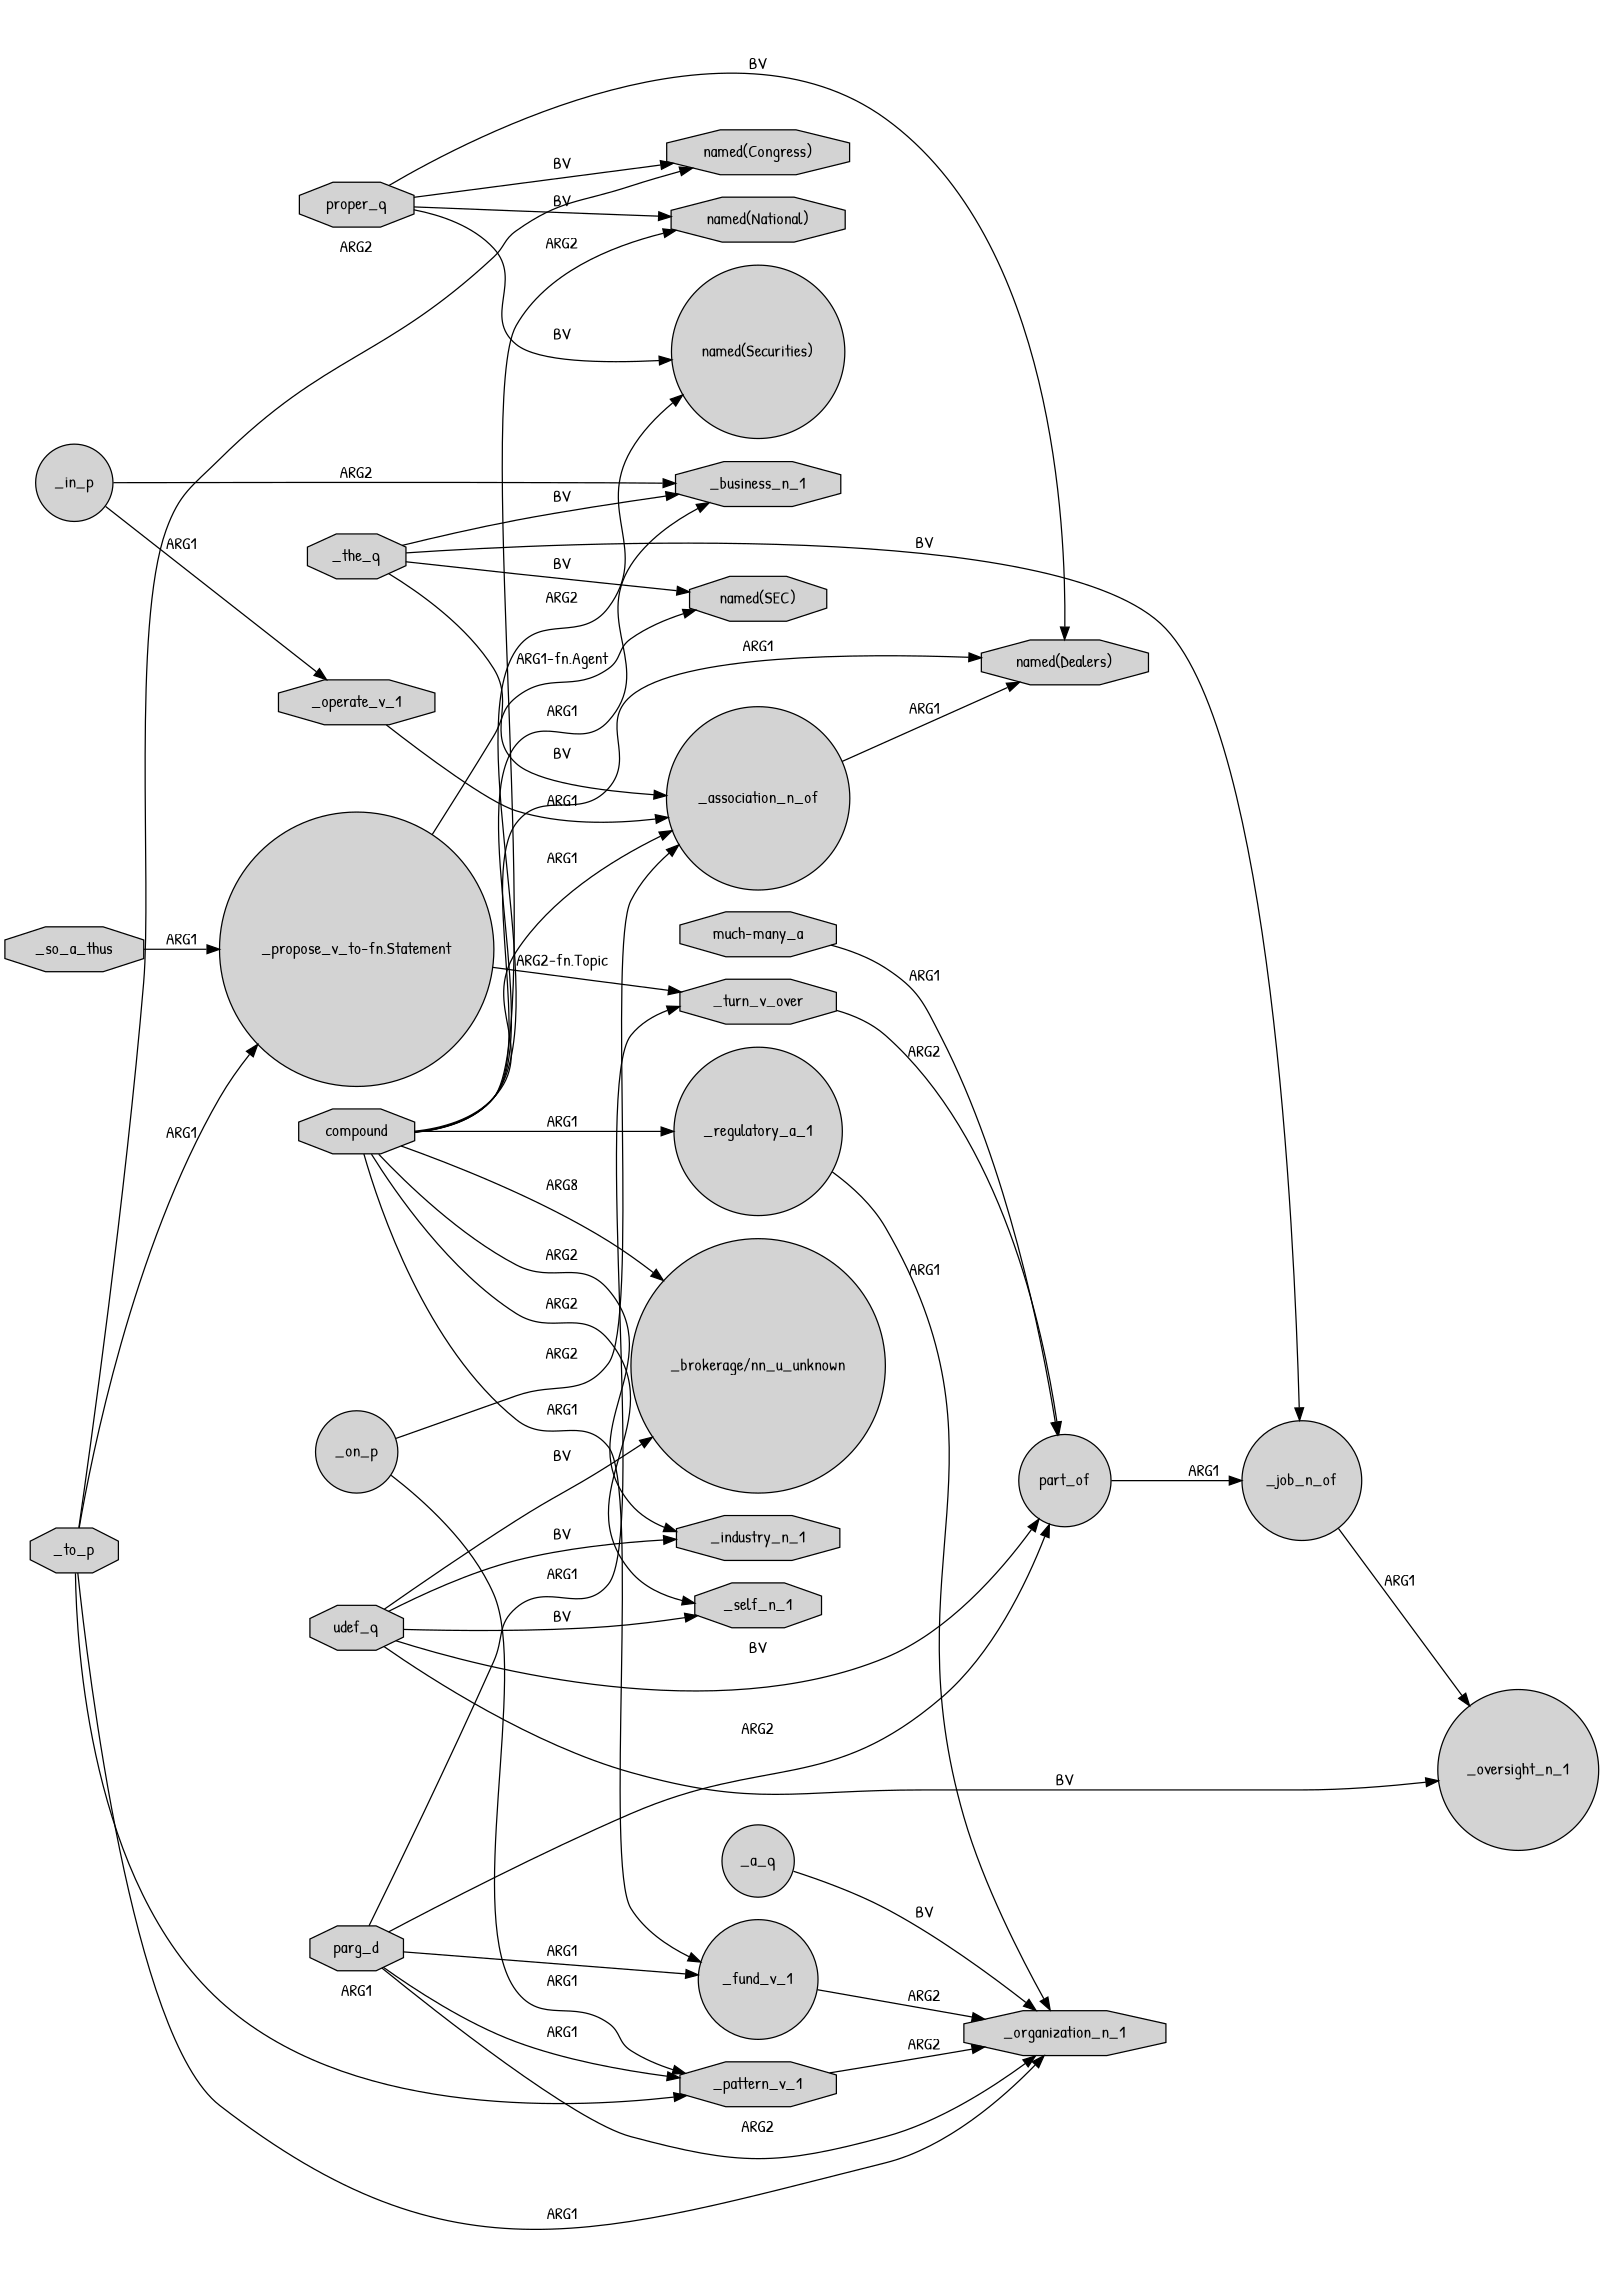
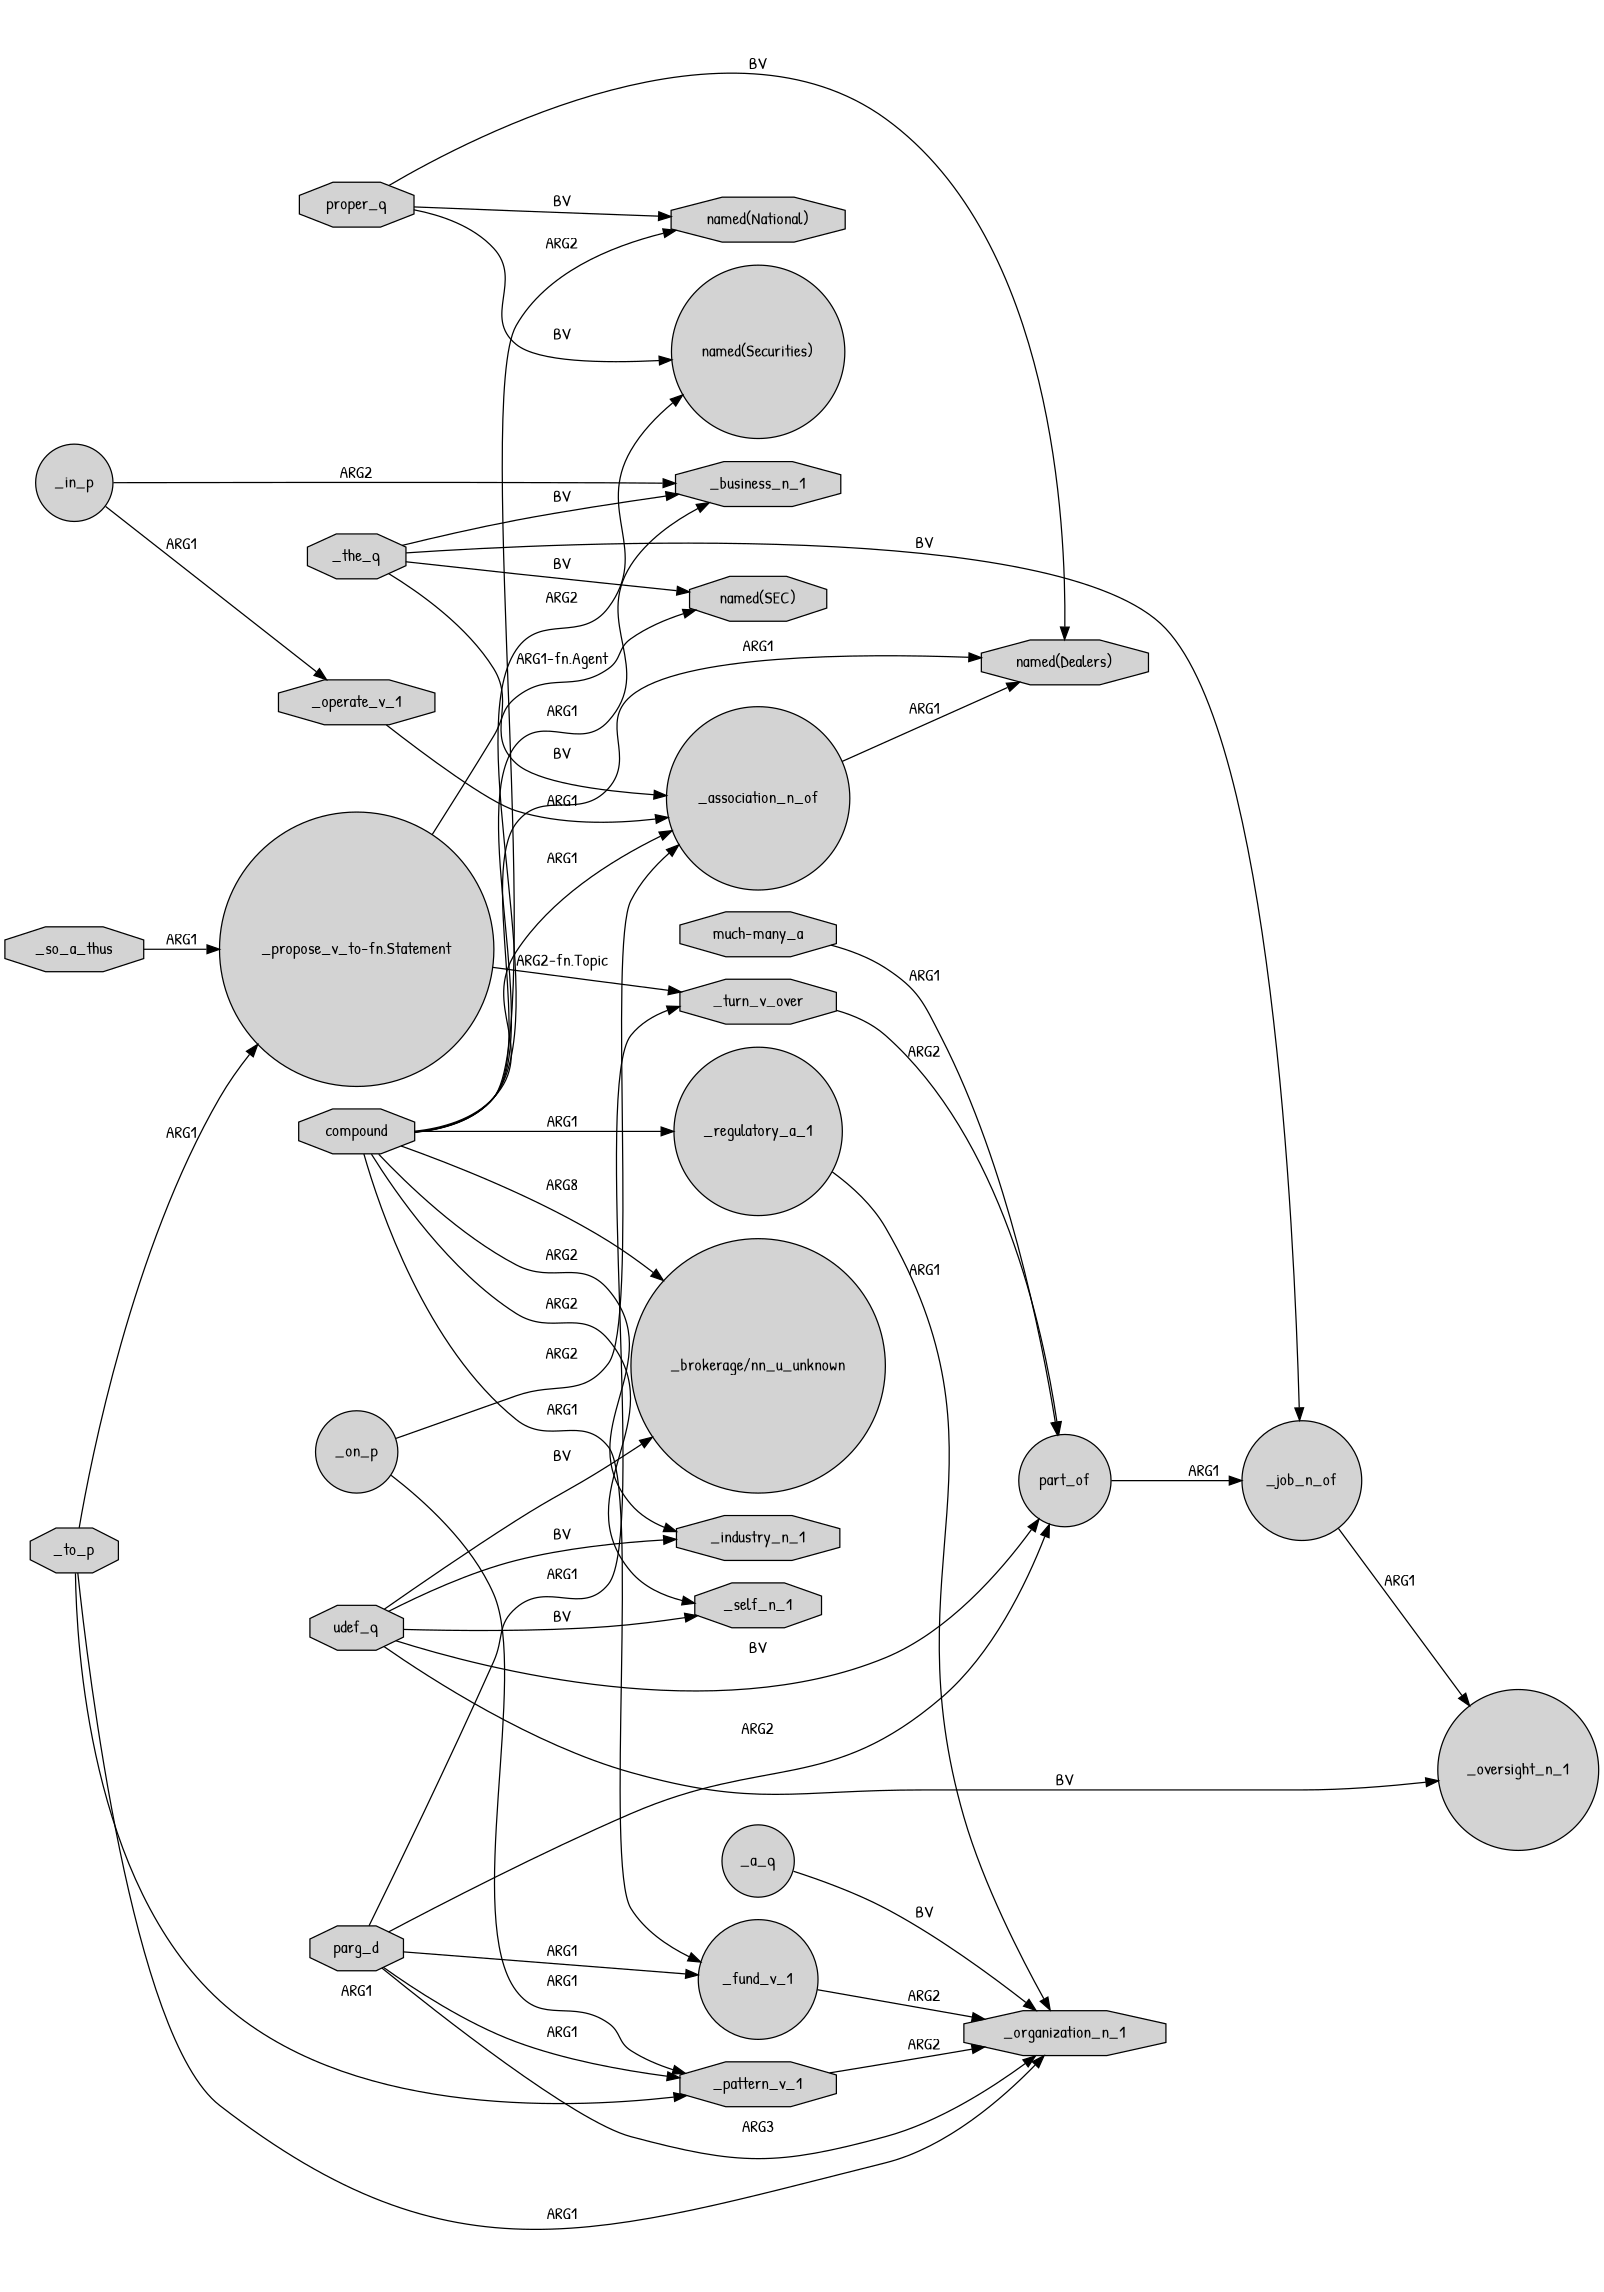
(758, 152) -> none
(758, 2127) -> (758, 2127)
